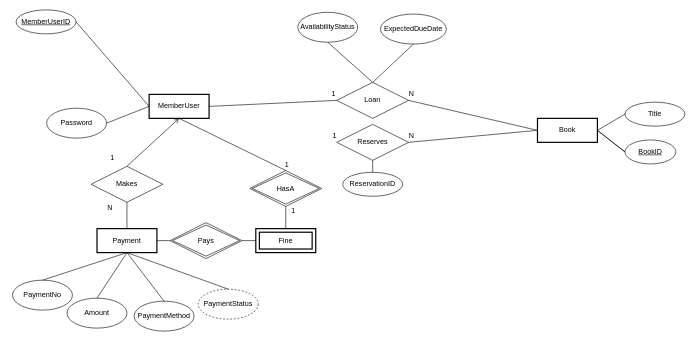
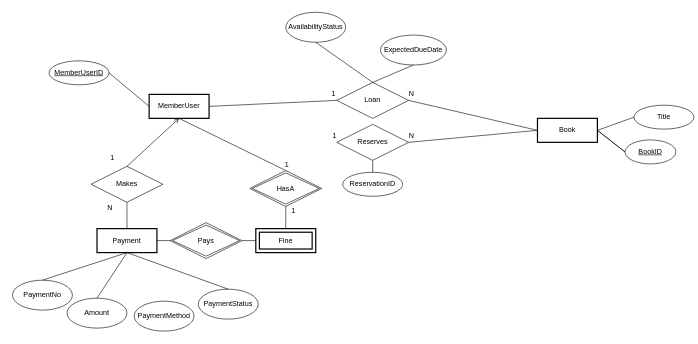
(46, 22) -> (79, 73)
(328, 27) -> (316, 27)
(414, 29) -> (414, 50)
(656, 114) -> (665, 117)
(126, 115) -> none
(77, 123) -> none
(146, 278) -> none
(228, 305) -> (228, 305)
